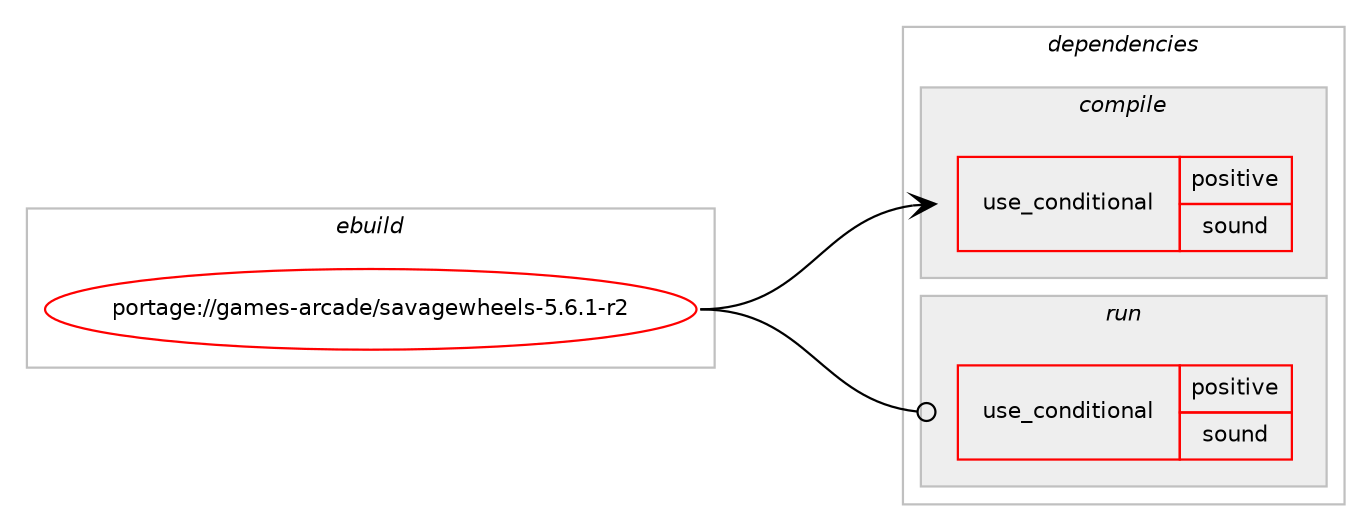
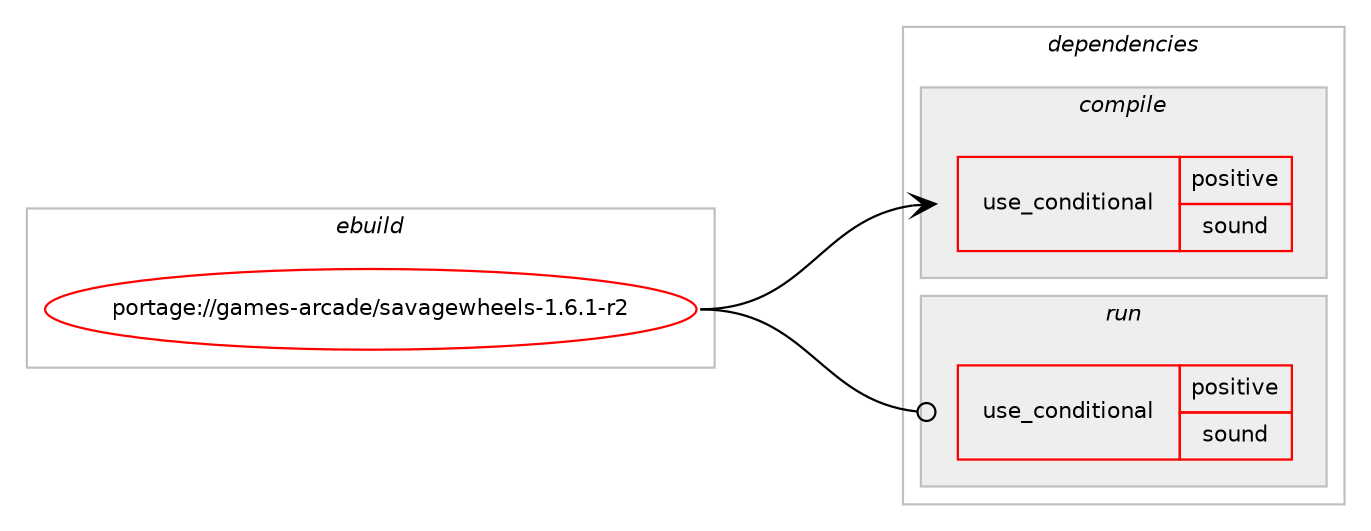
(371, 309) -> (371, 309)
